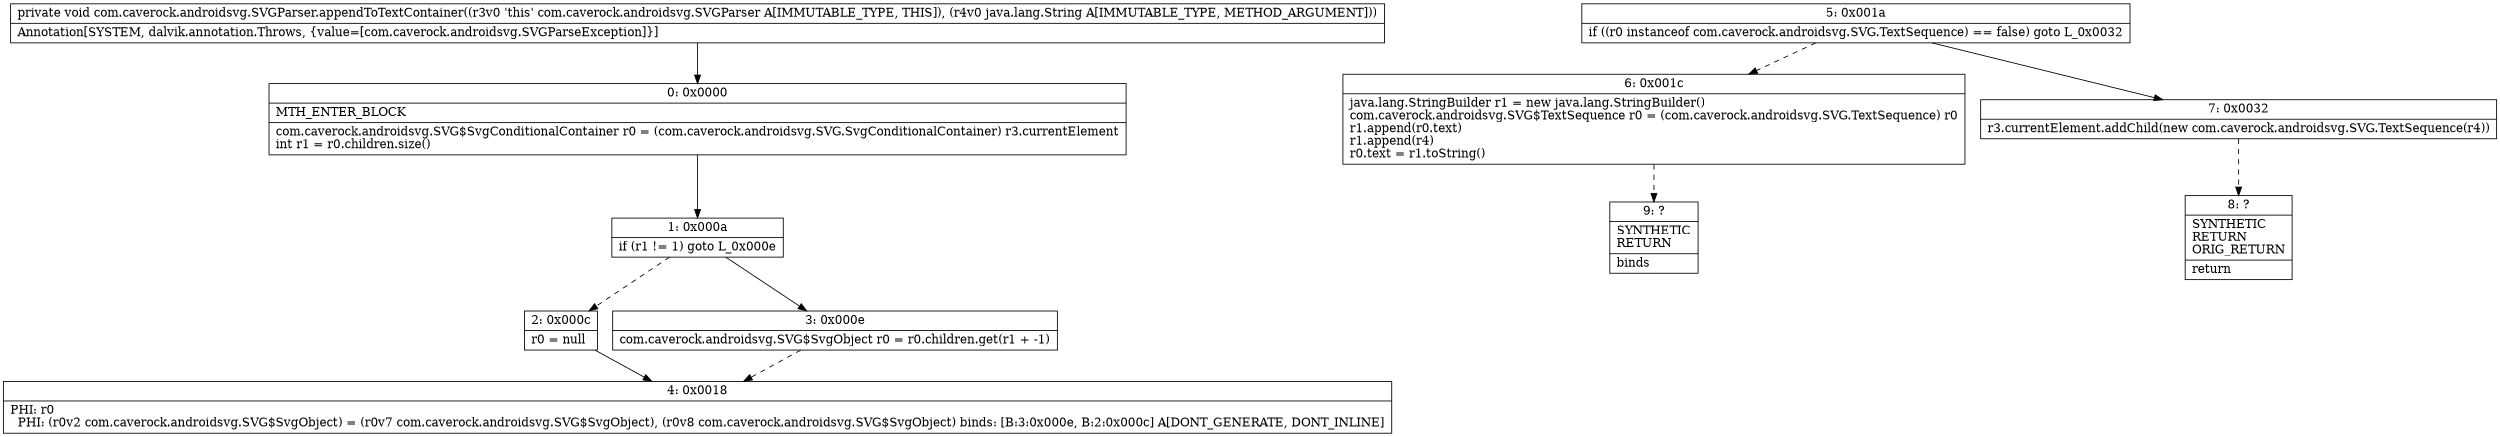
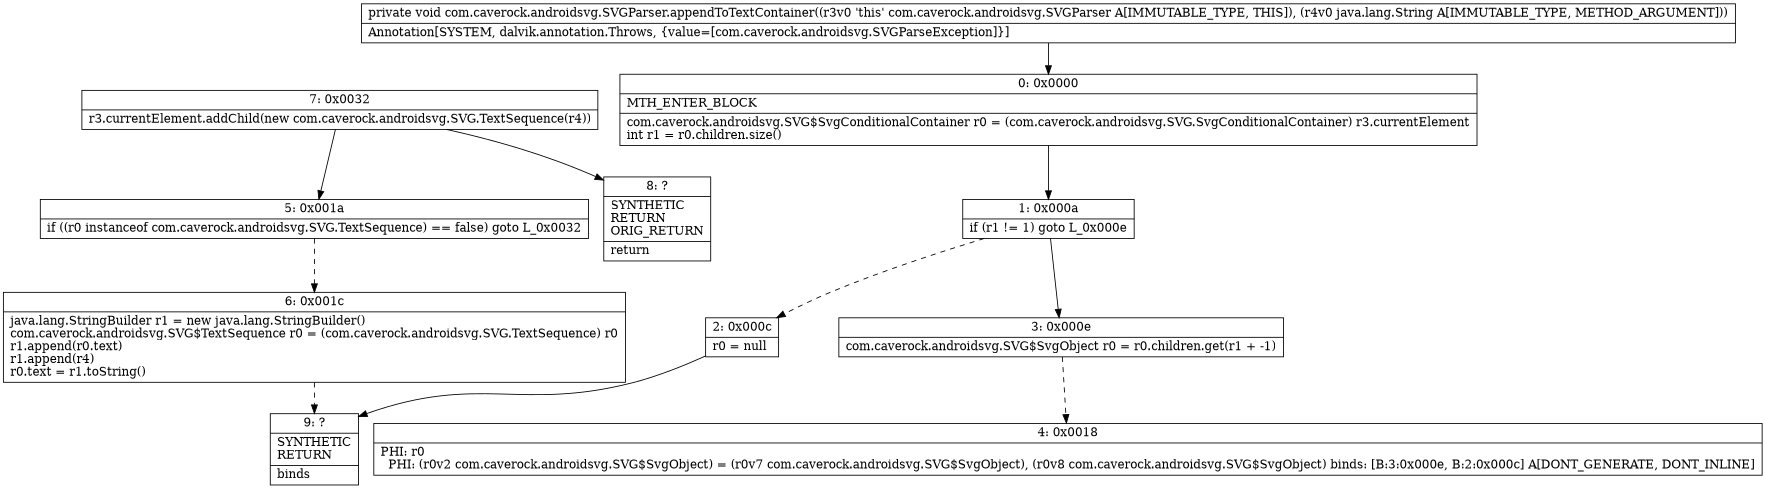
(2043, 70) -> (328, 160)
(2239, 163) -> (522, 149)
(620, 364) -> (538, 394)
